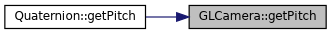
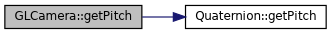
(161, 17) -> (158, 17)
